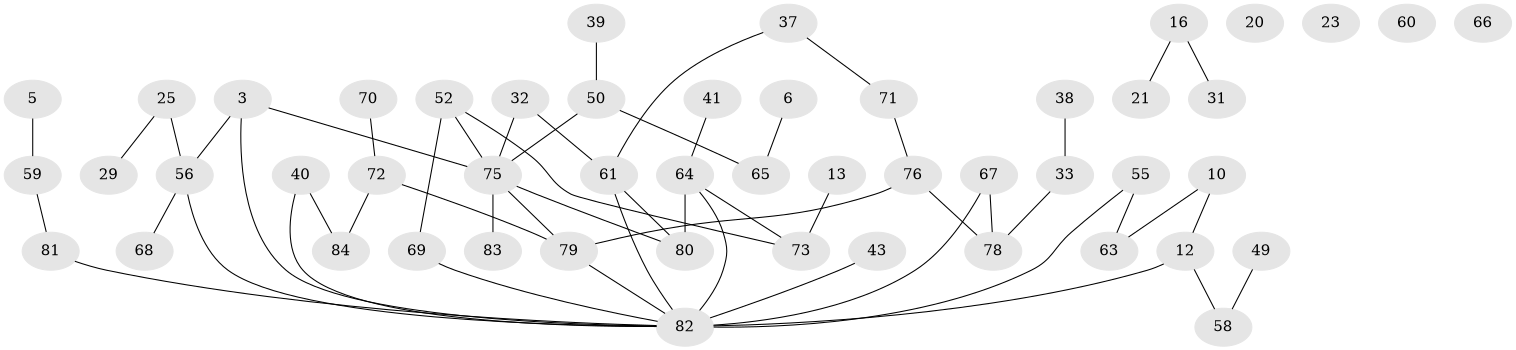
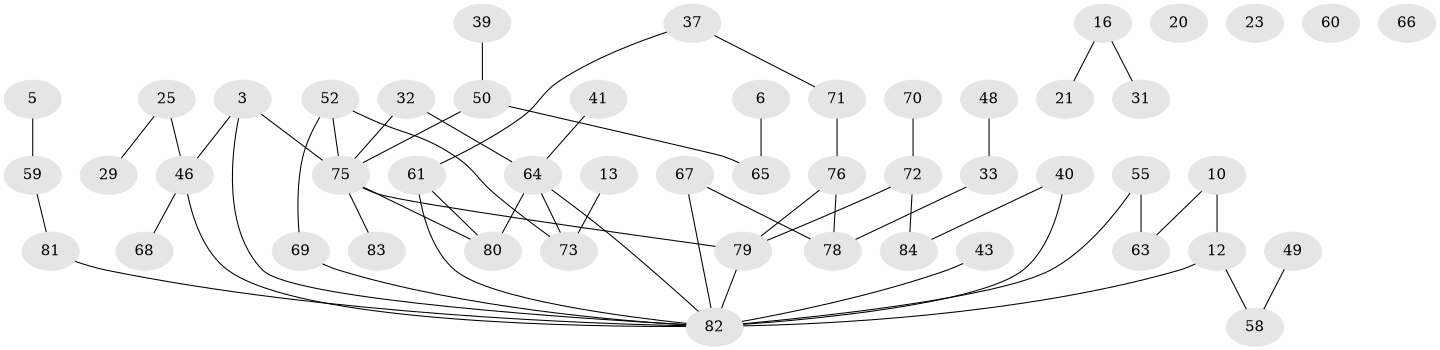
(1065, 99) -> (989, 99)
(565, 137) -> (470, 137)
(185, 175) -> (185, 175)
